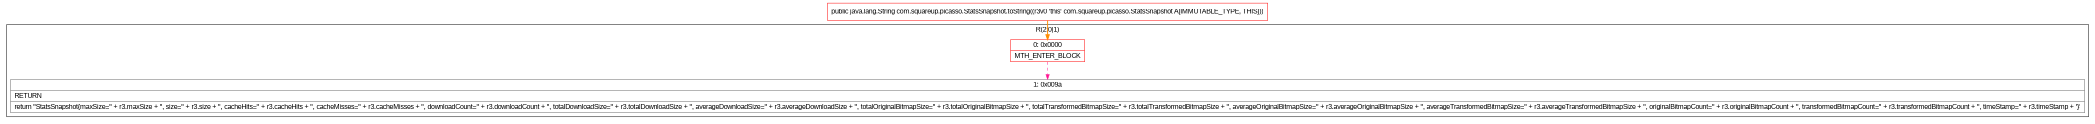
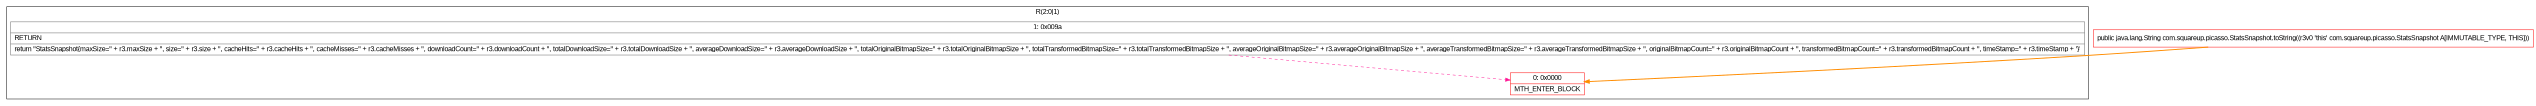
(1048, 68) -> (1367, 67)
